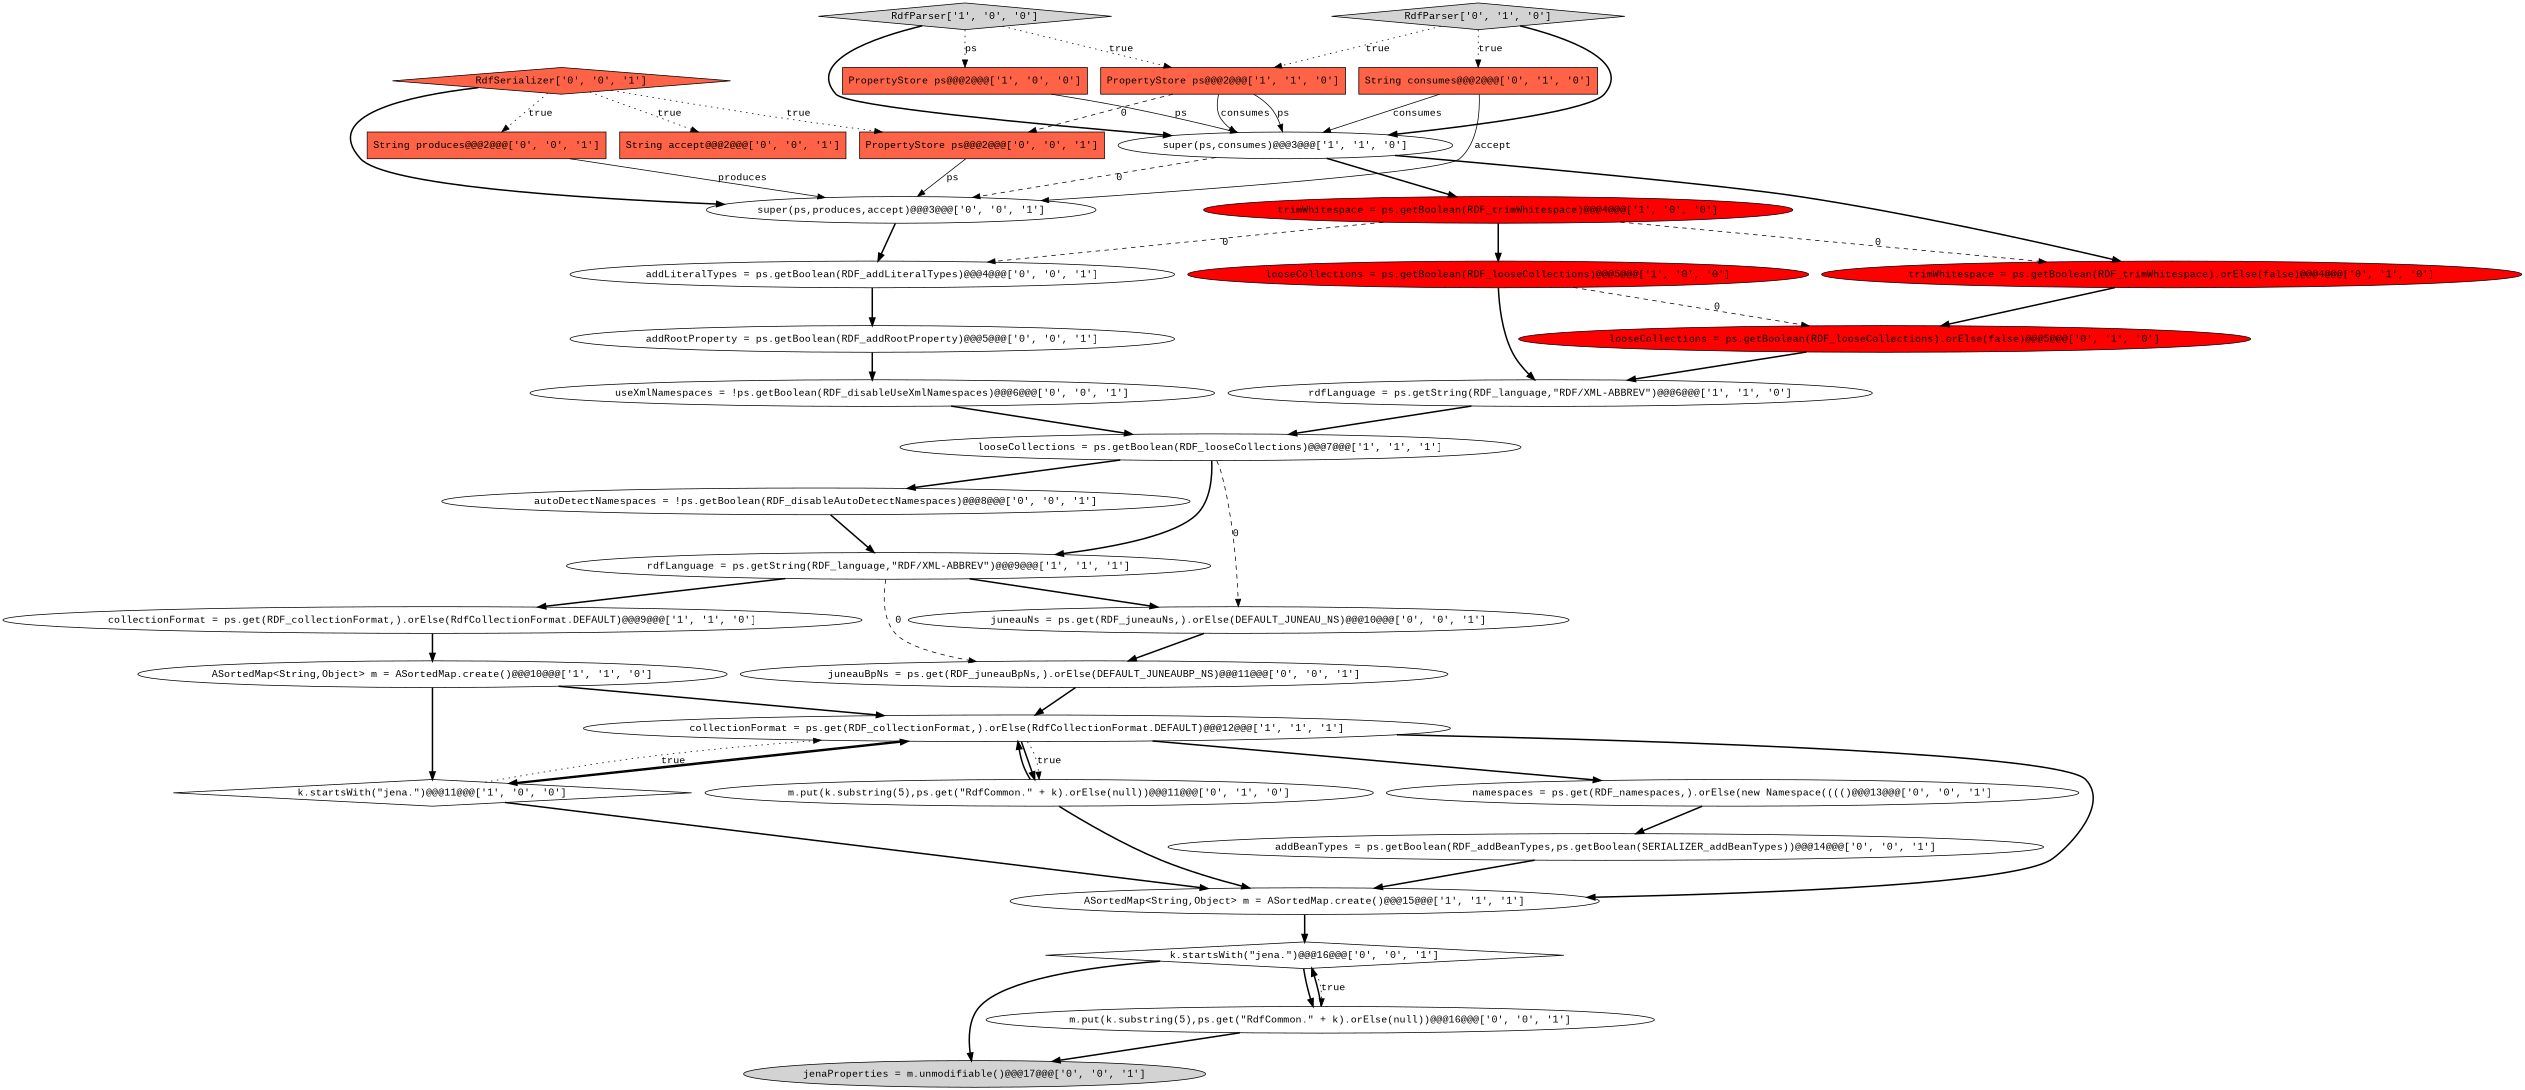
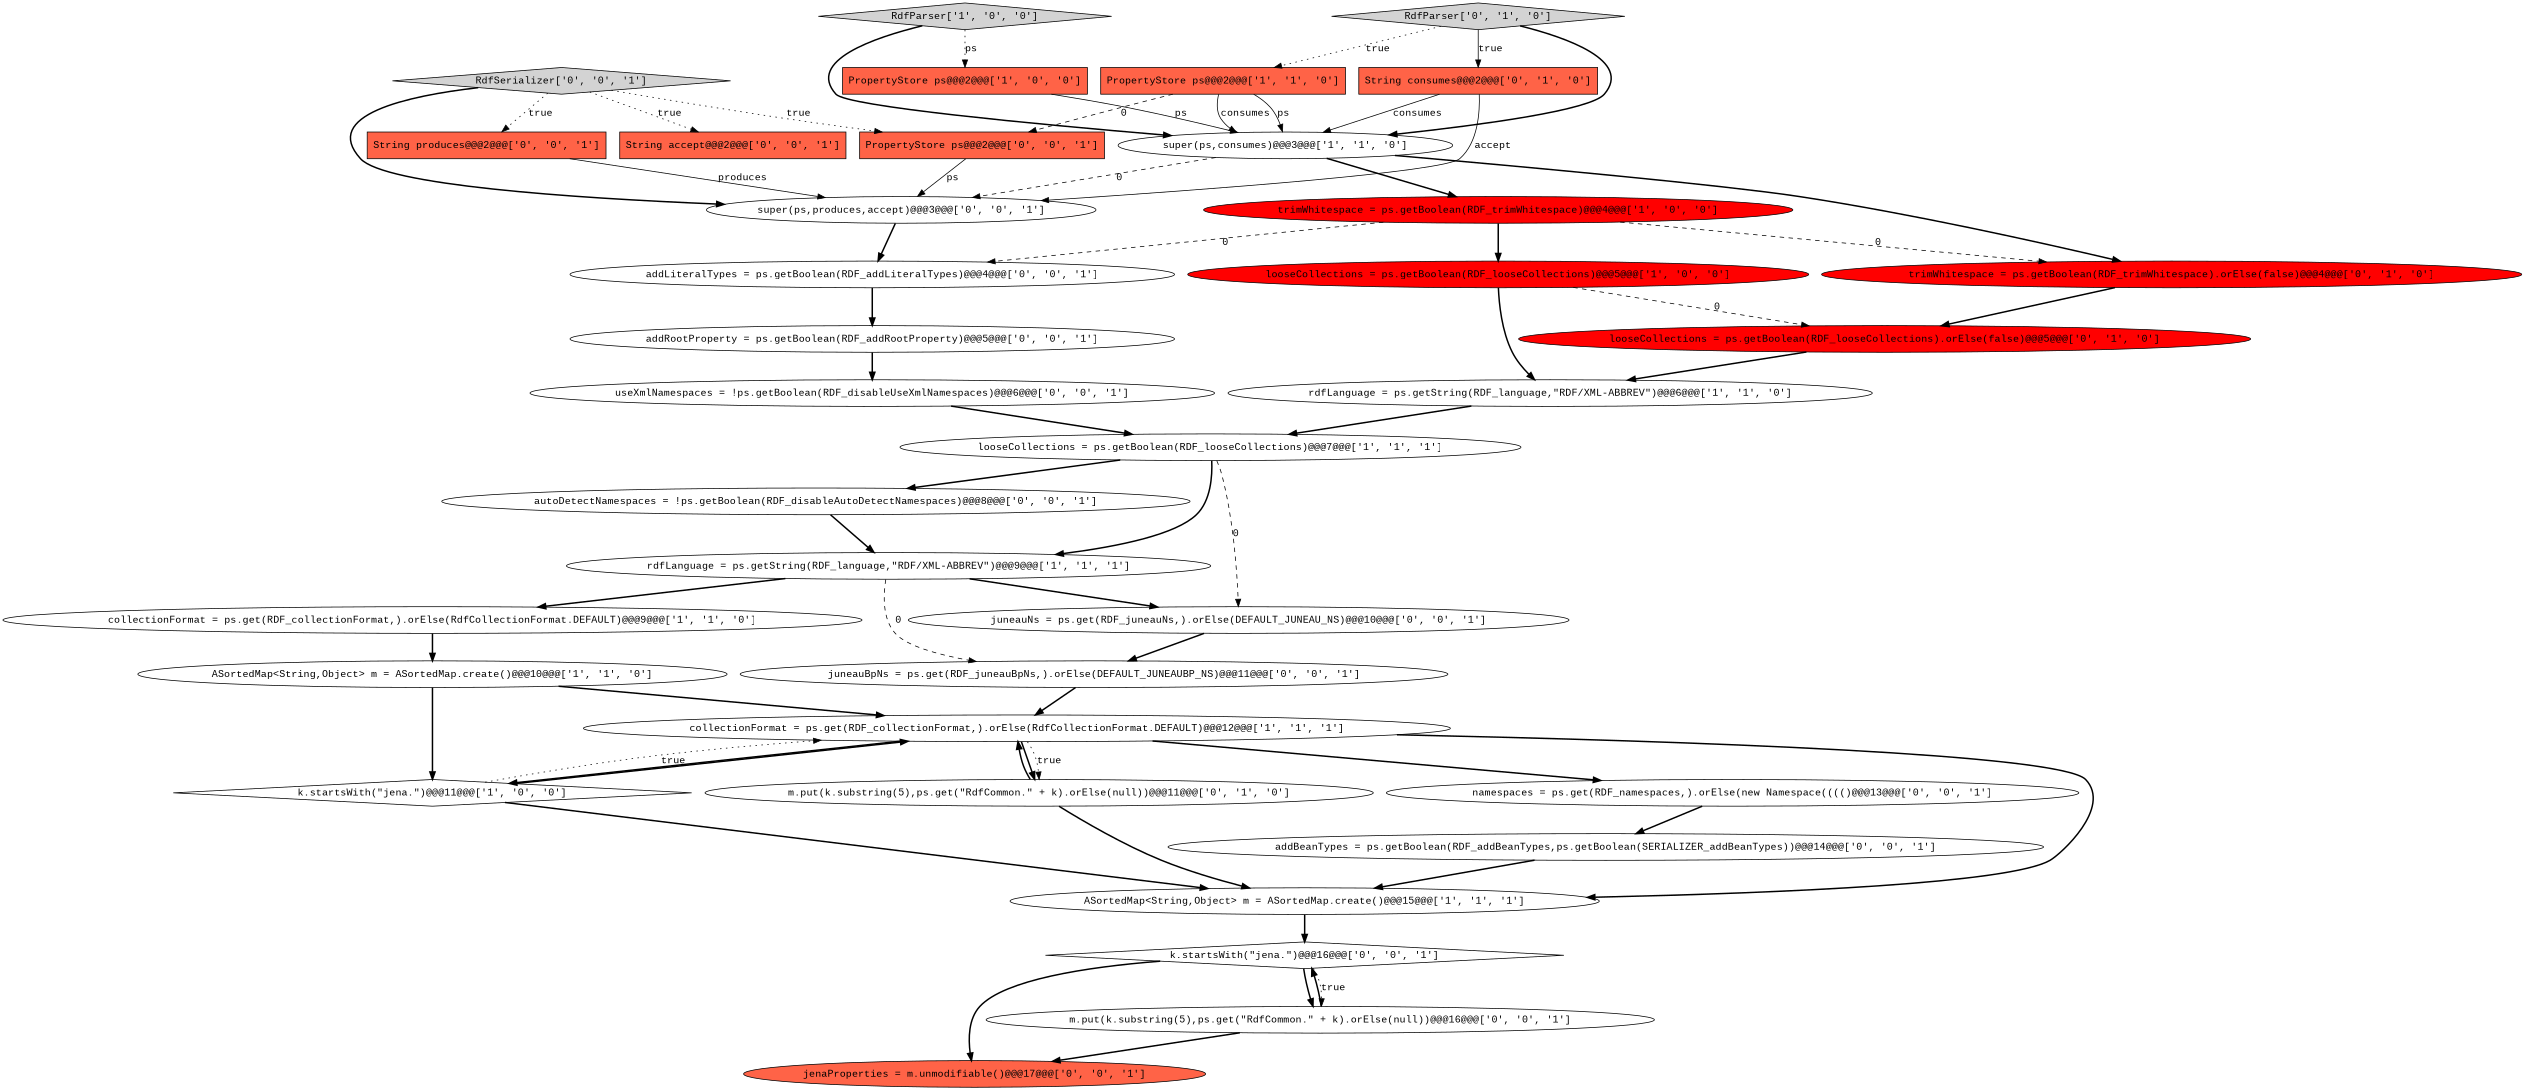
(1478, 45) -> (1478, 45)
(1083, 46) -> none
(562, 81) -> (562, 81)
(975, 1074) -> (975, 1074)
